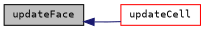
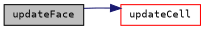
(108, 22) -> (97, 8)
